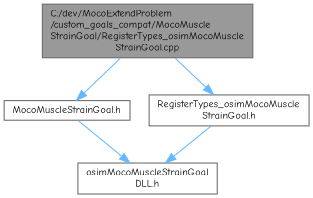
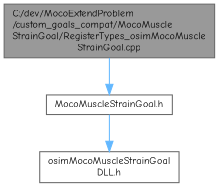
(229, 110) -> none
